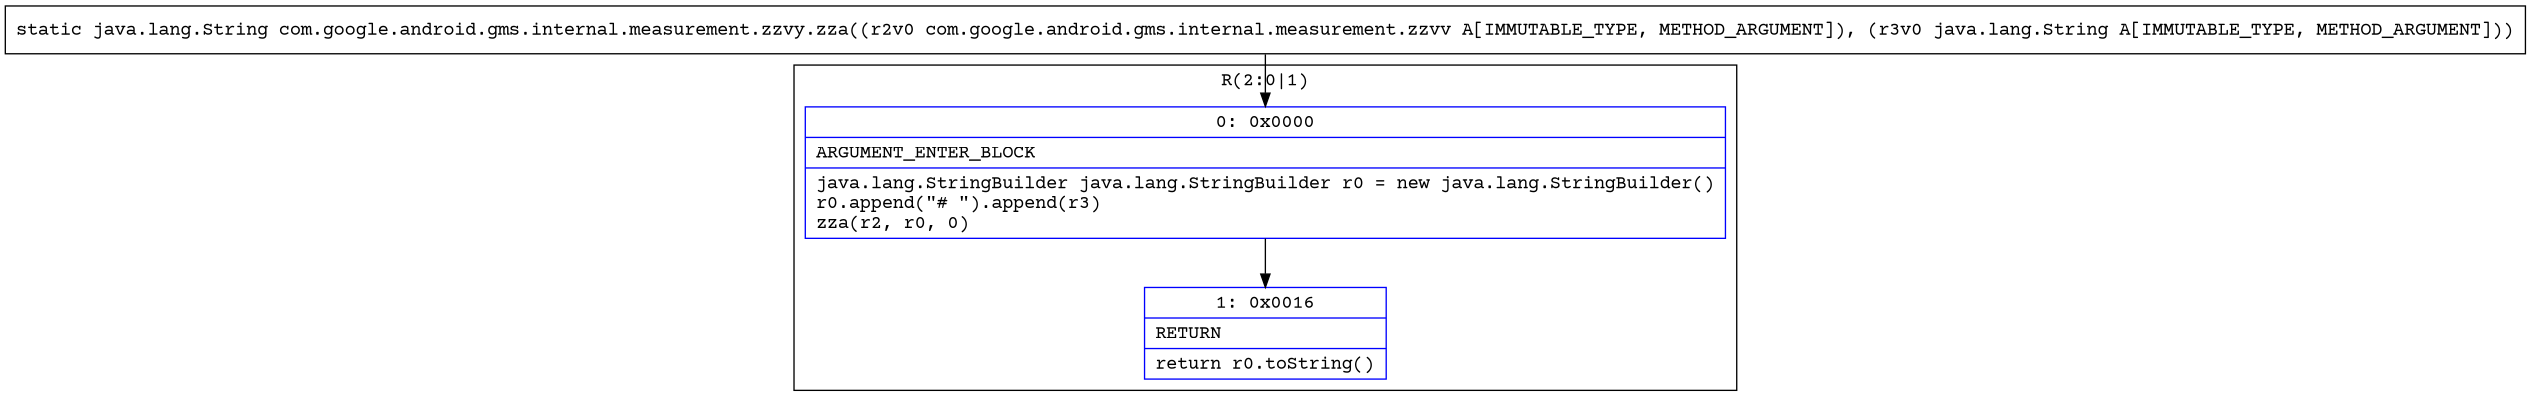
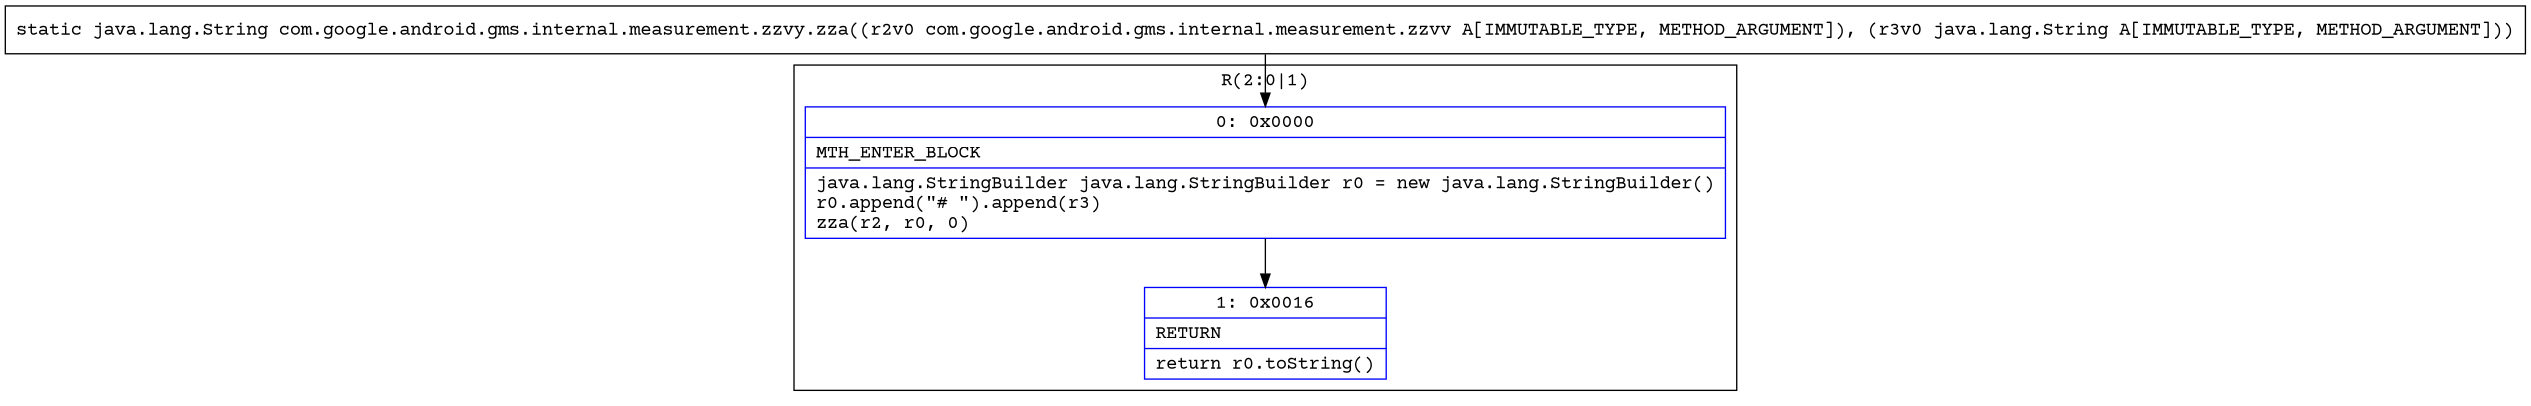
(926, 152) -> (898, 152)
